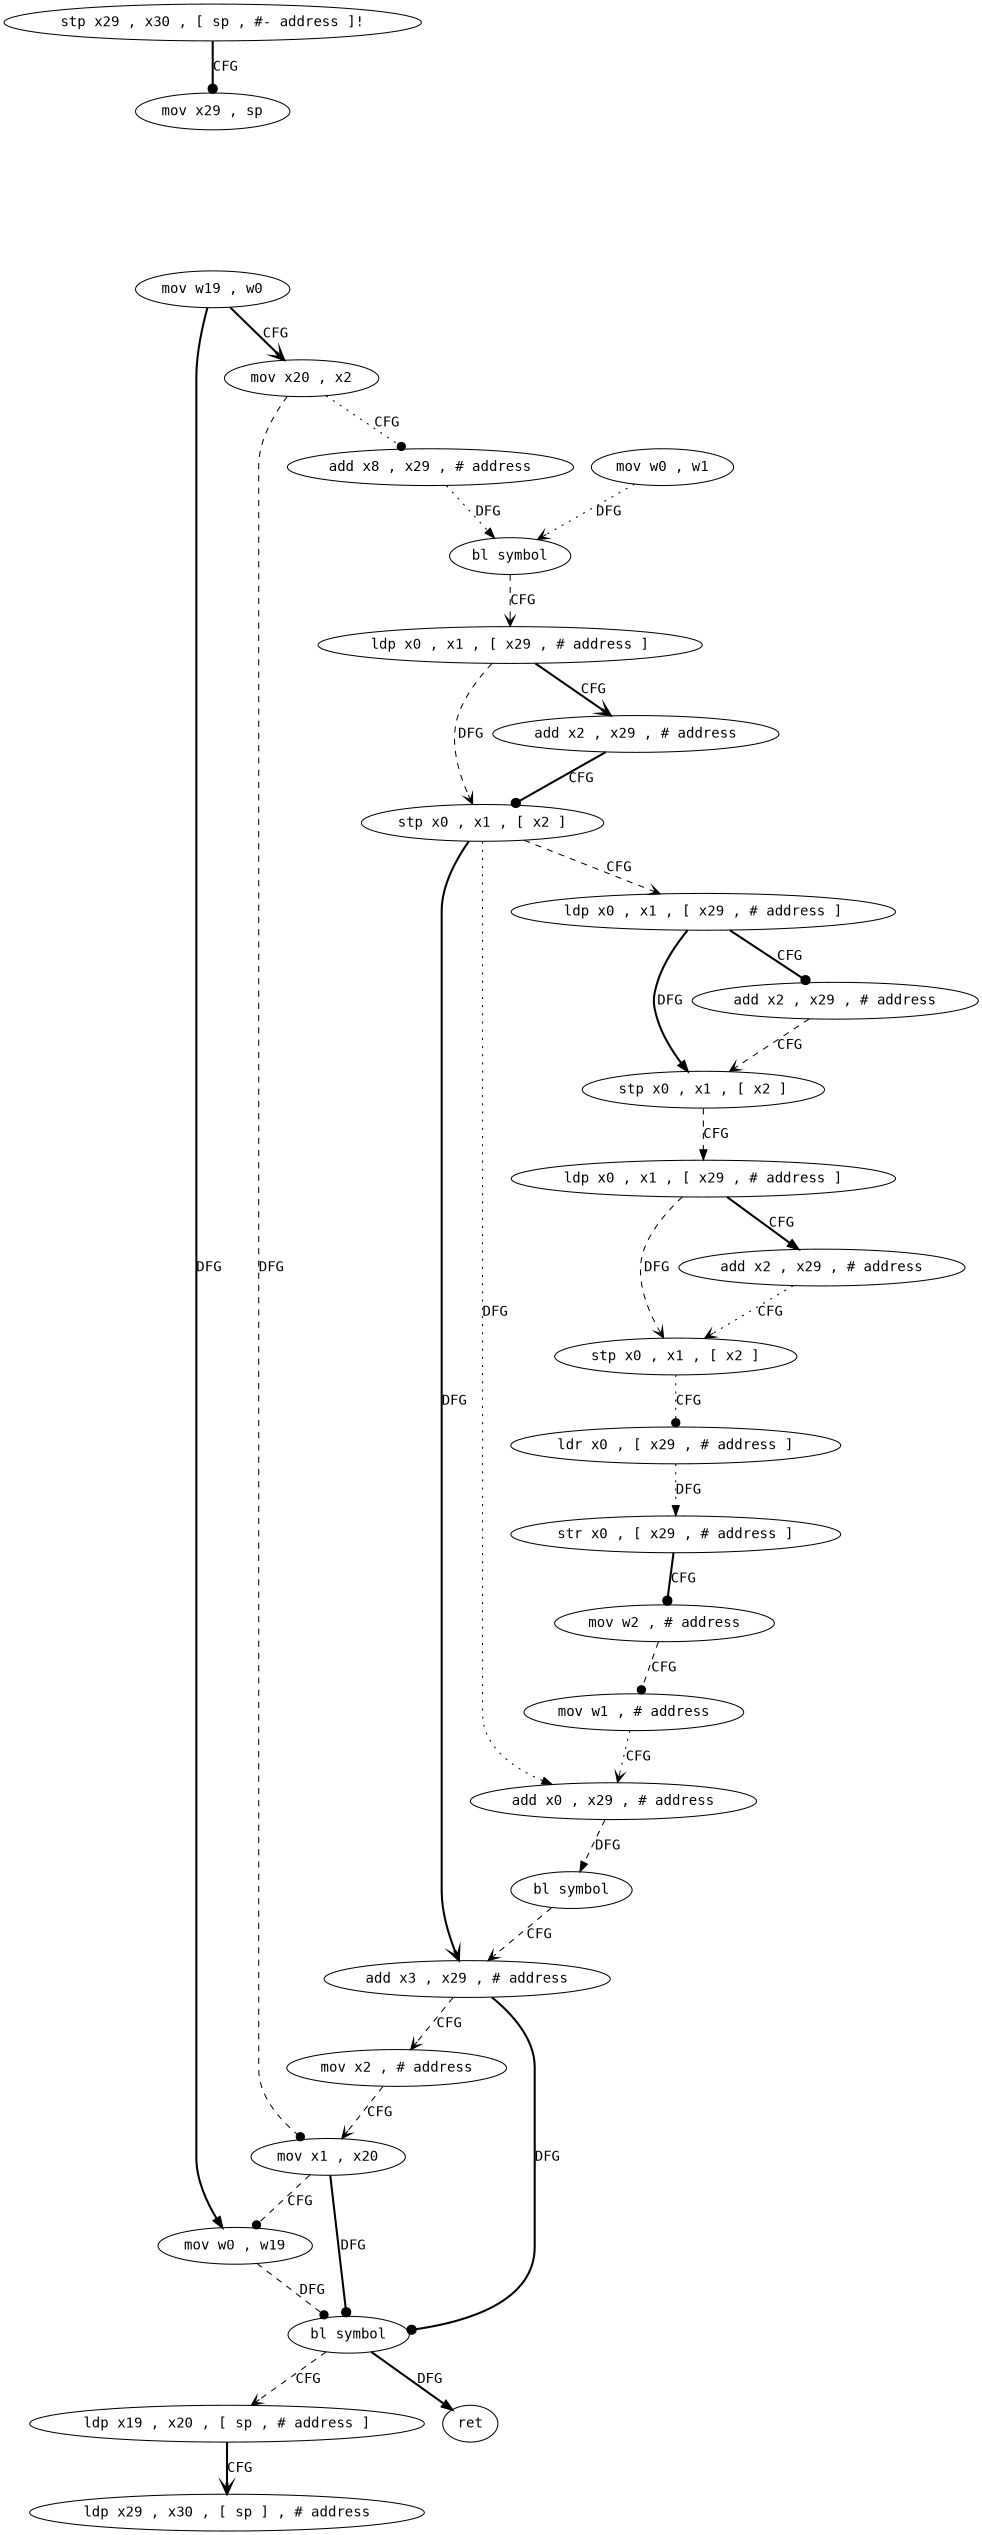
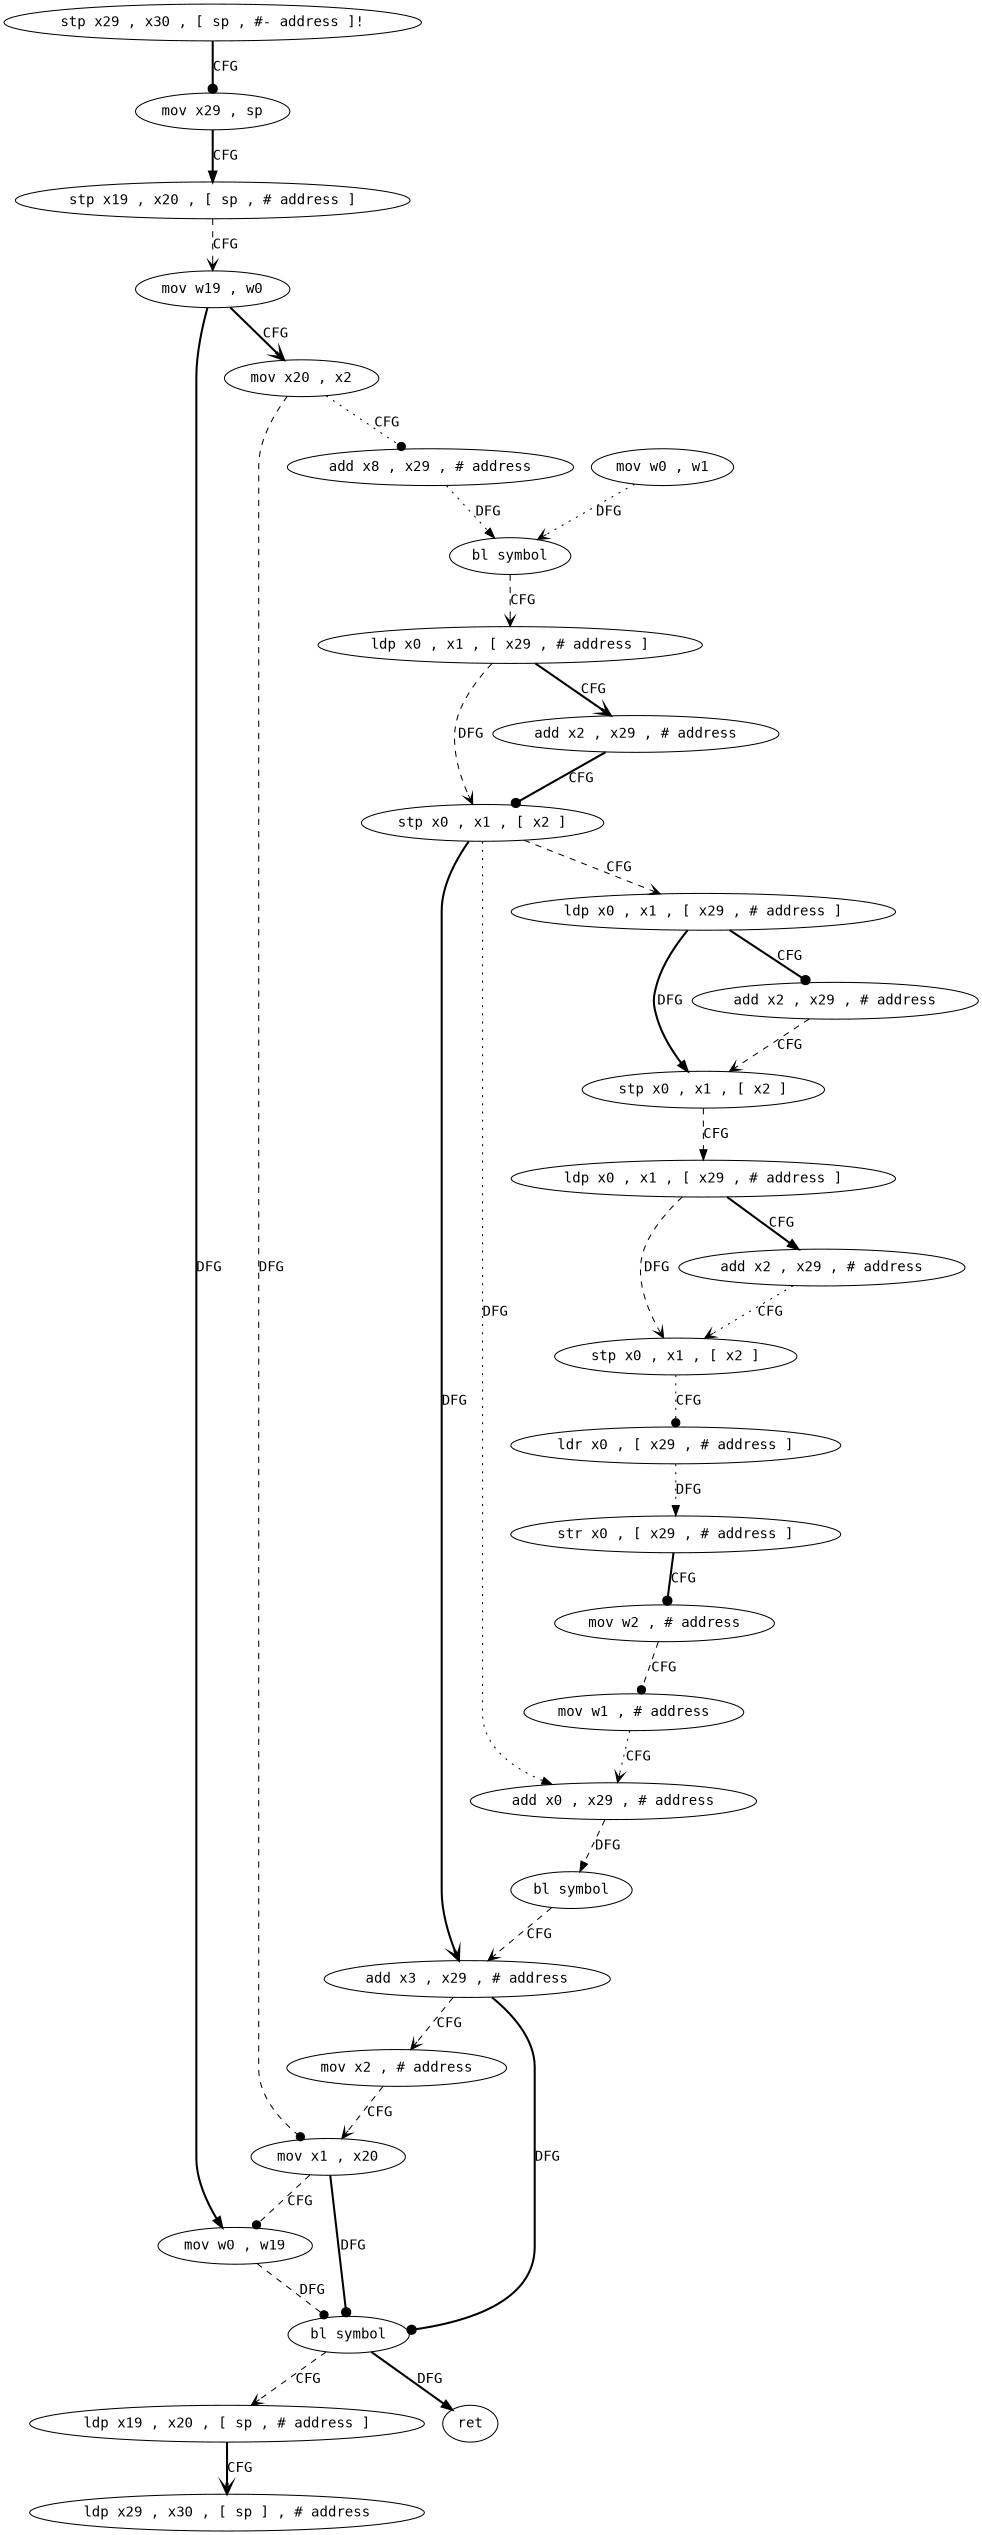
none -> (213, 200)
